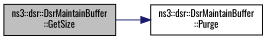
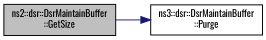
(60, 20) -> (60, 20)
